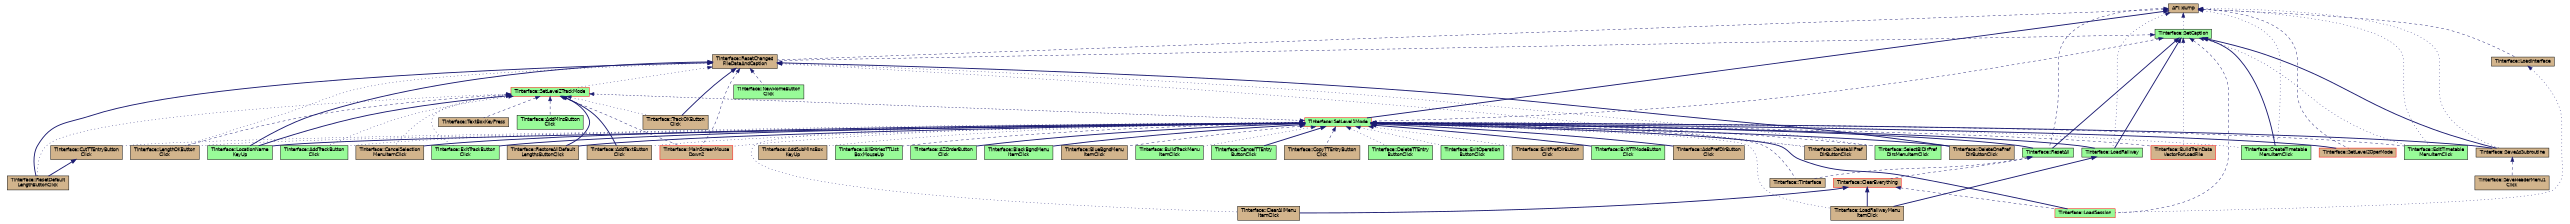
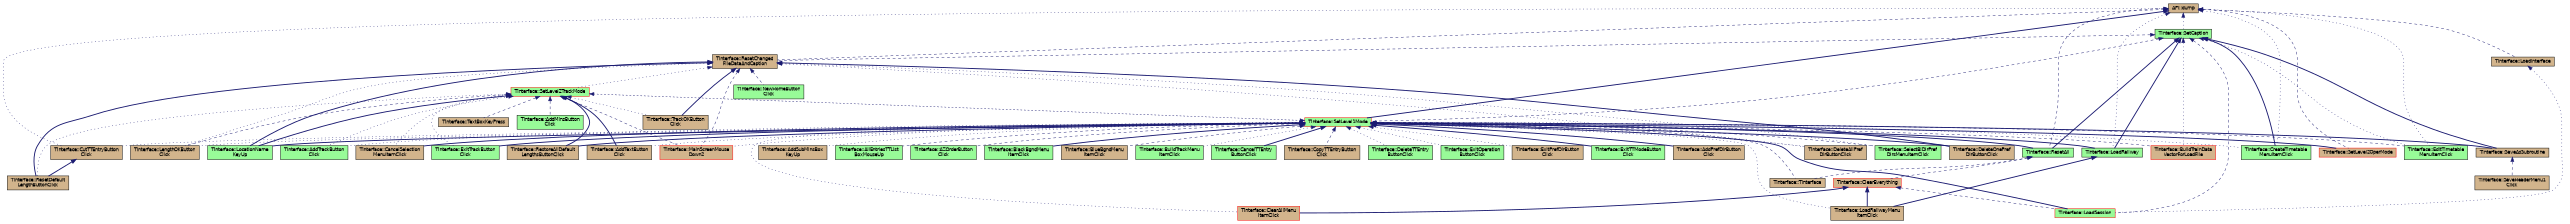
(2387, 25) -> (1025, 13)
(1138, 132) -> (1138, 132)
(1269, 213) -> (1269, 213)
